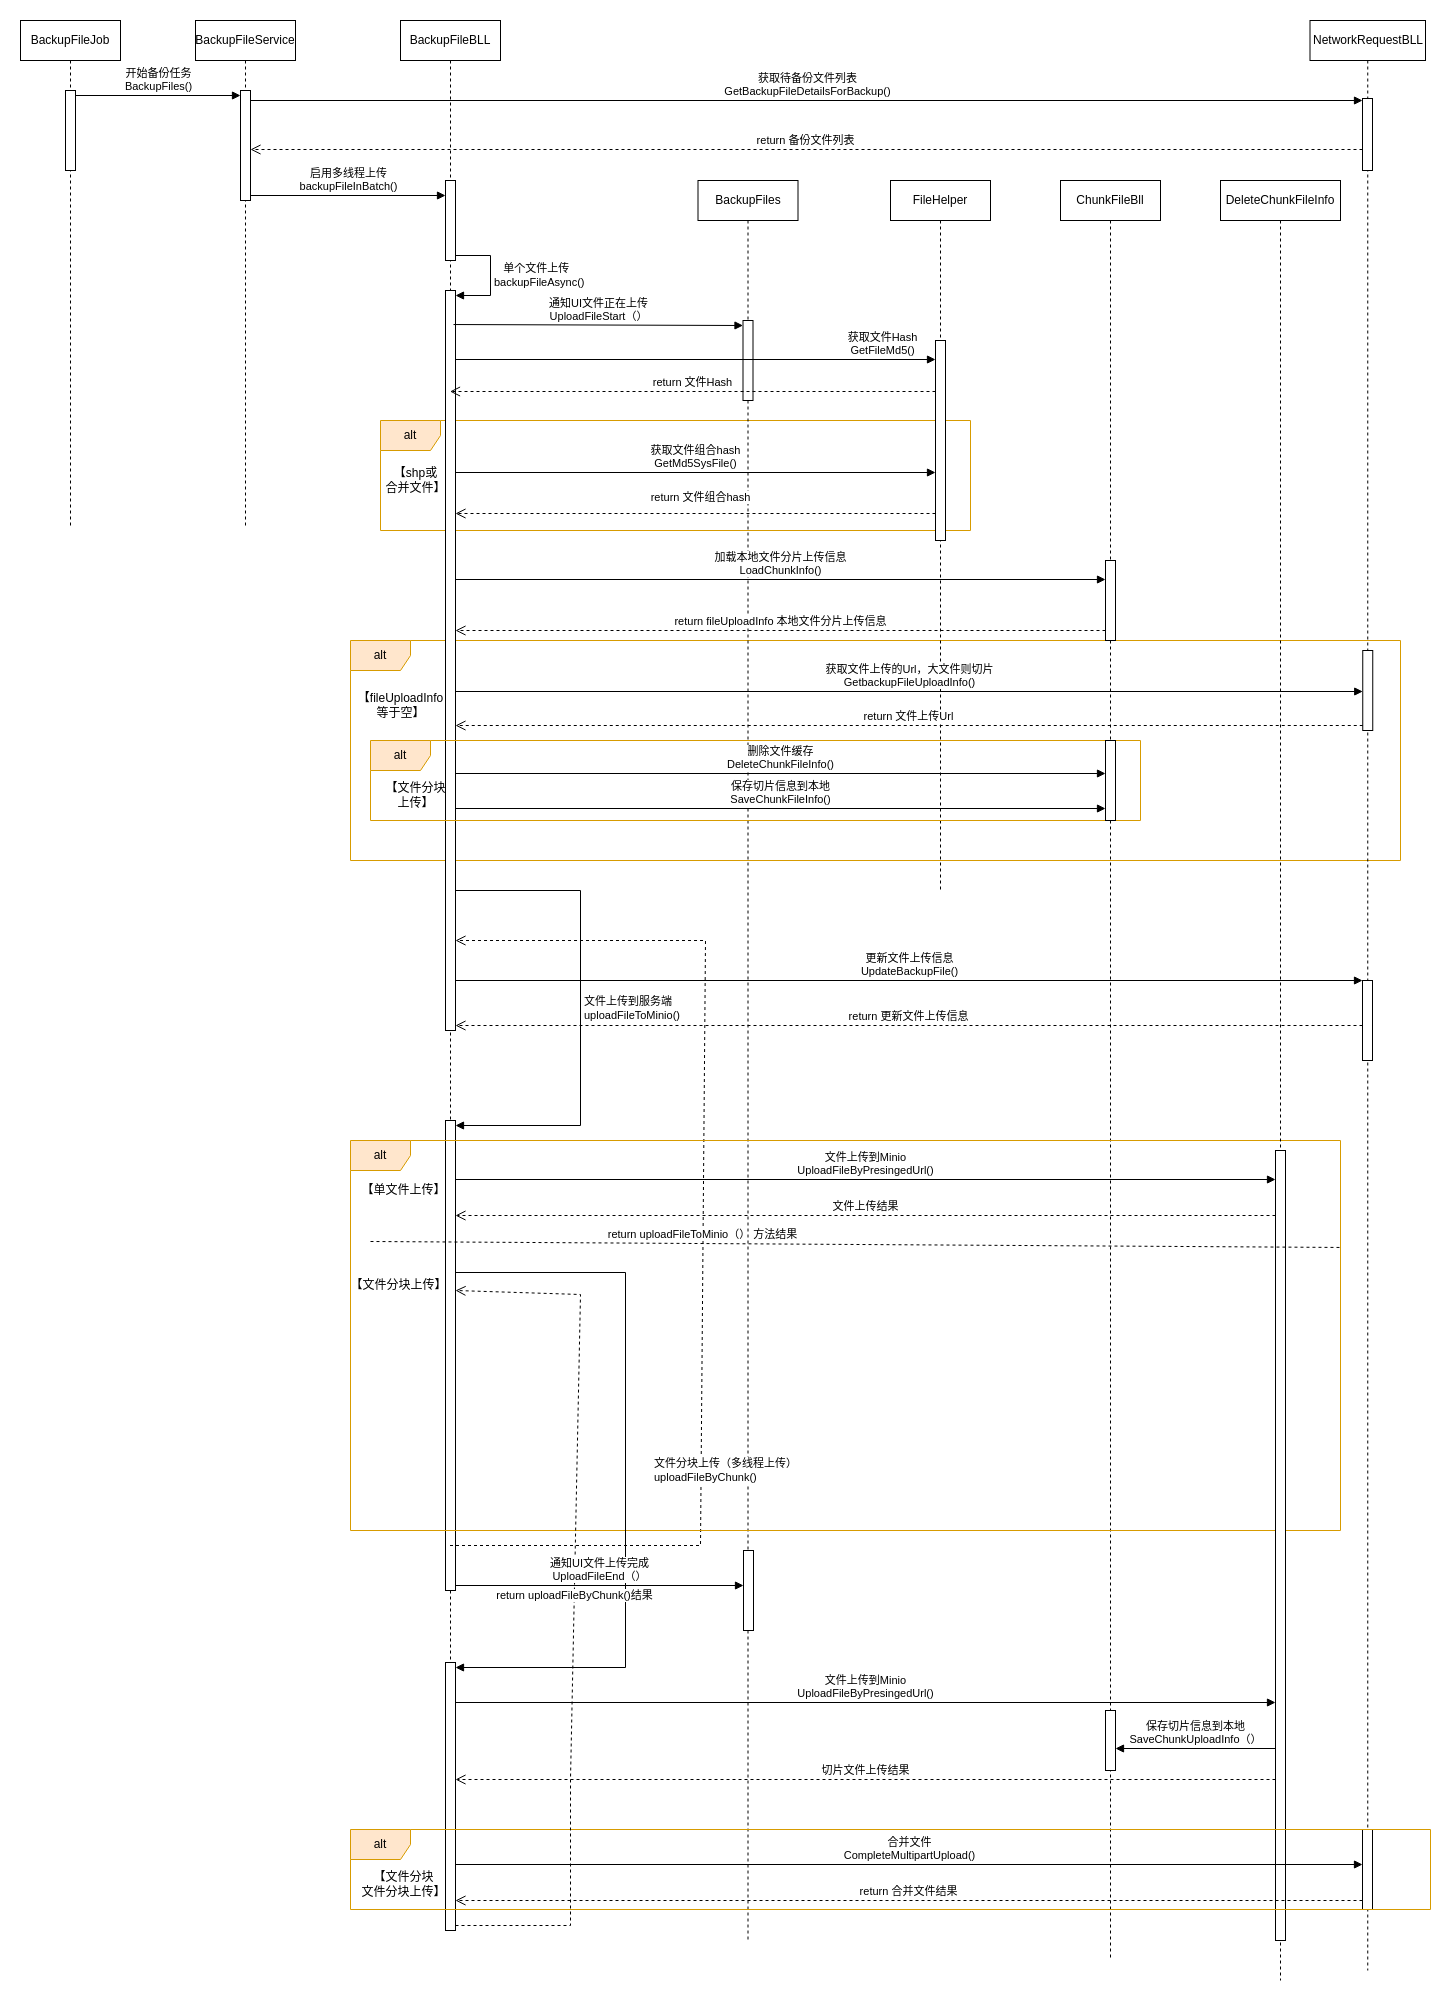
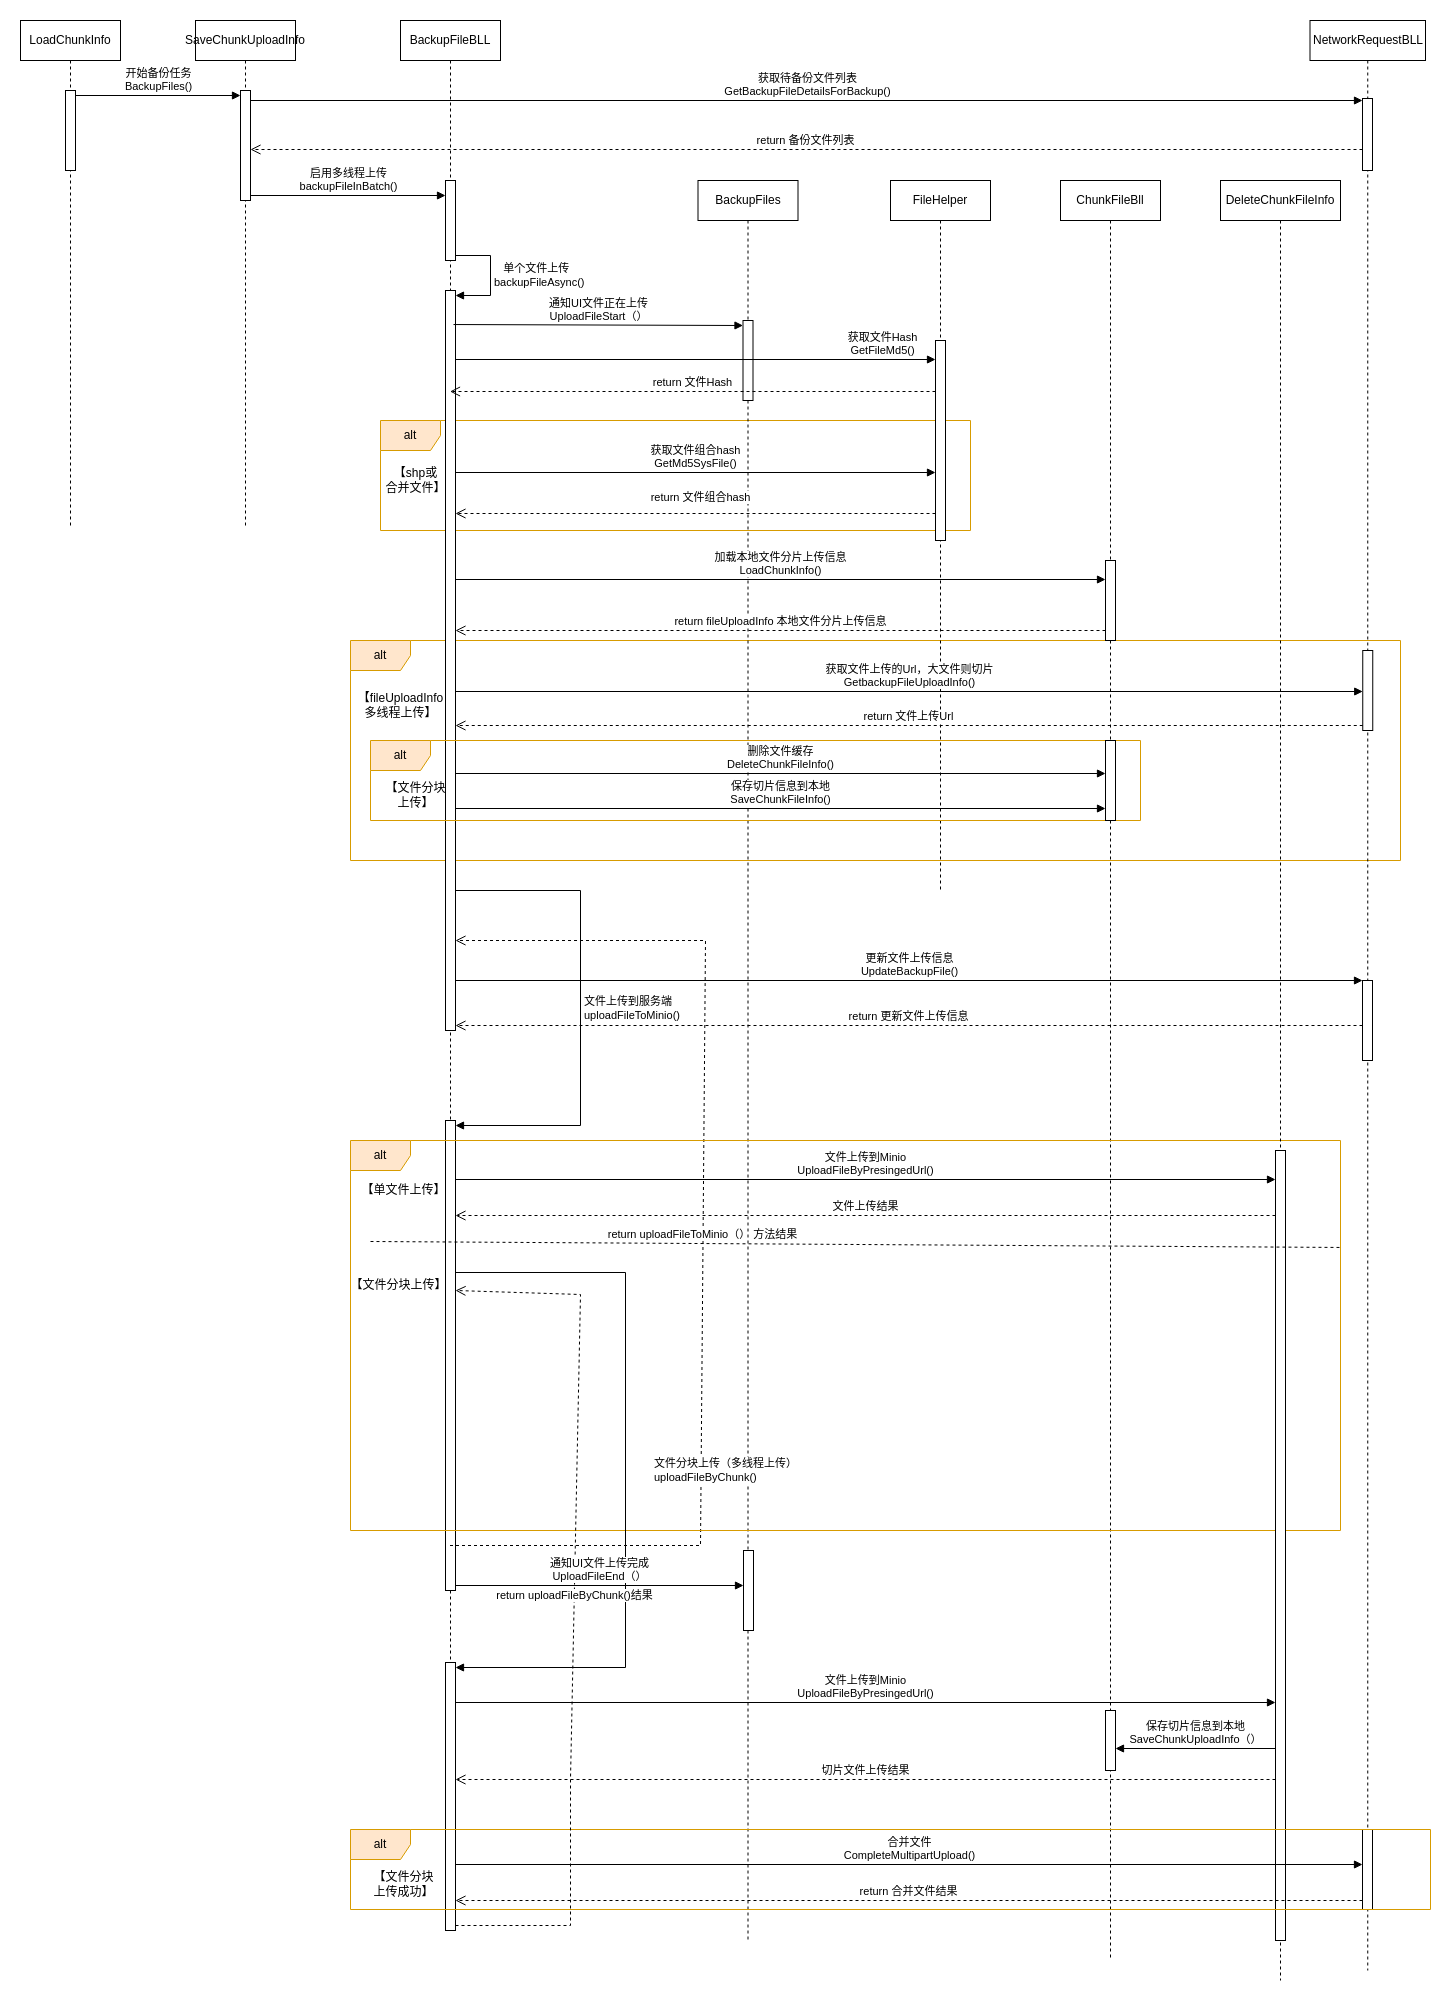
(71, 41) -> (71, 41)
(246, 41) -> (246, 41)
(401, 706) -> (401, 706)
(404, 1885) -> (404, 1885)
